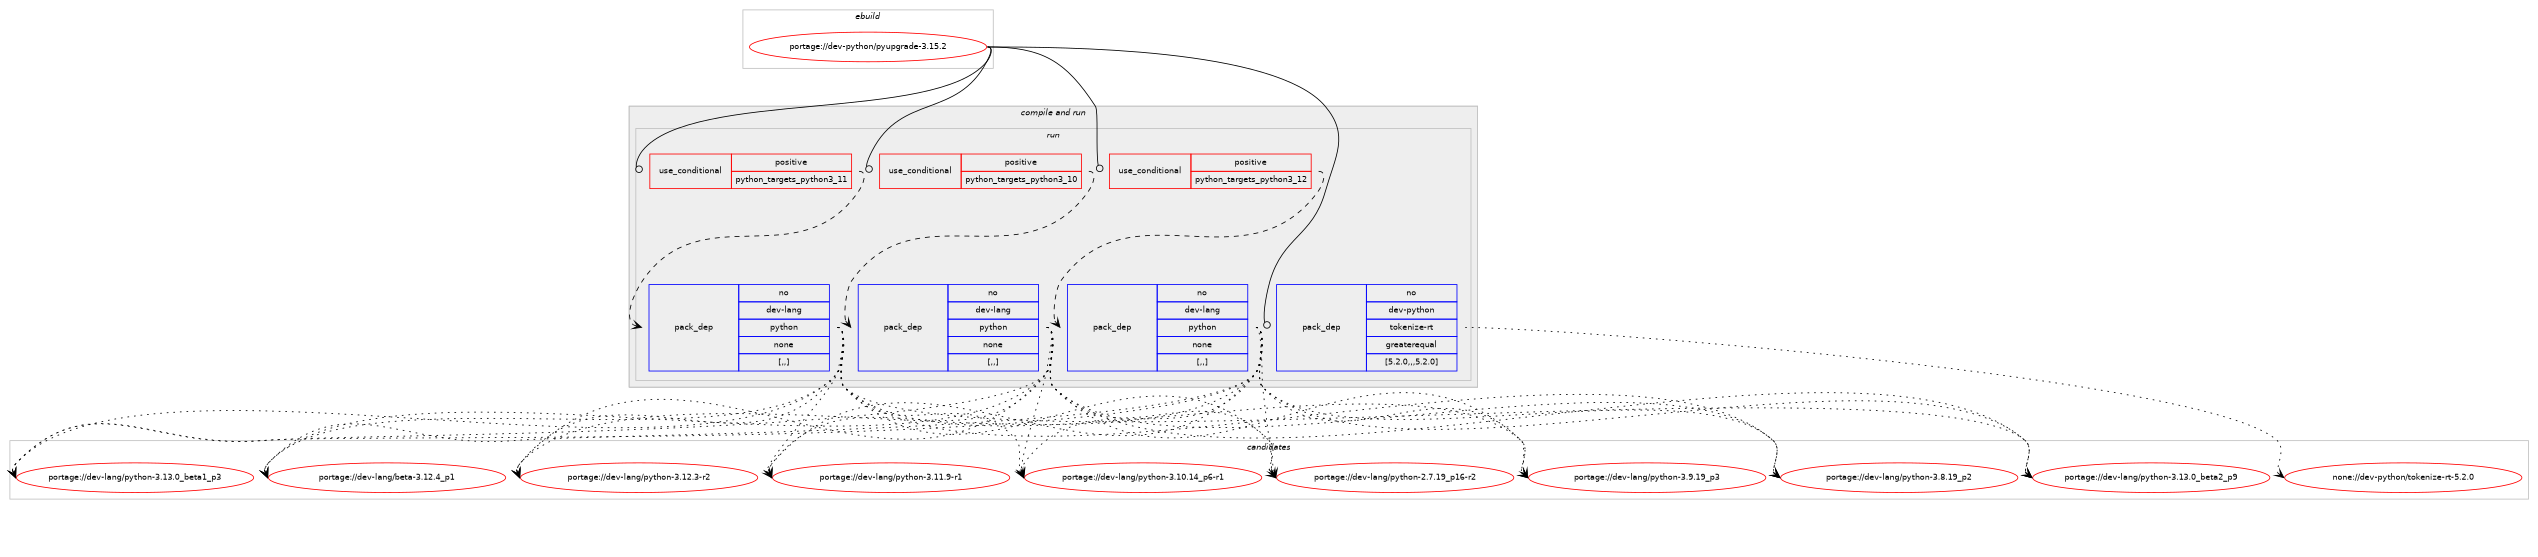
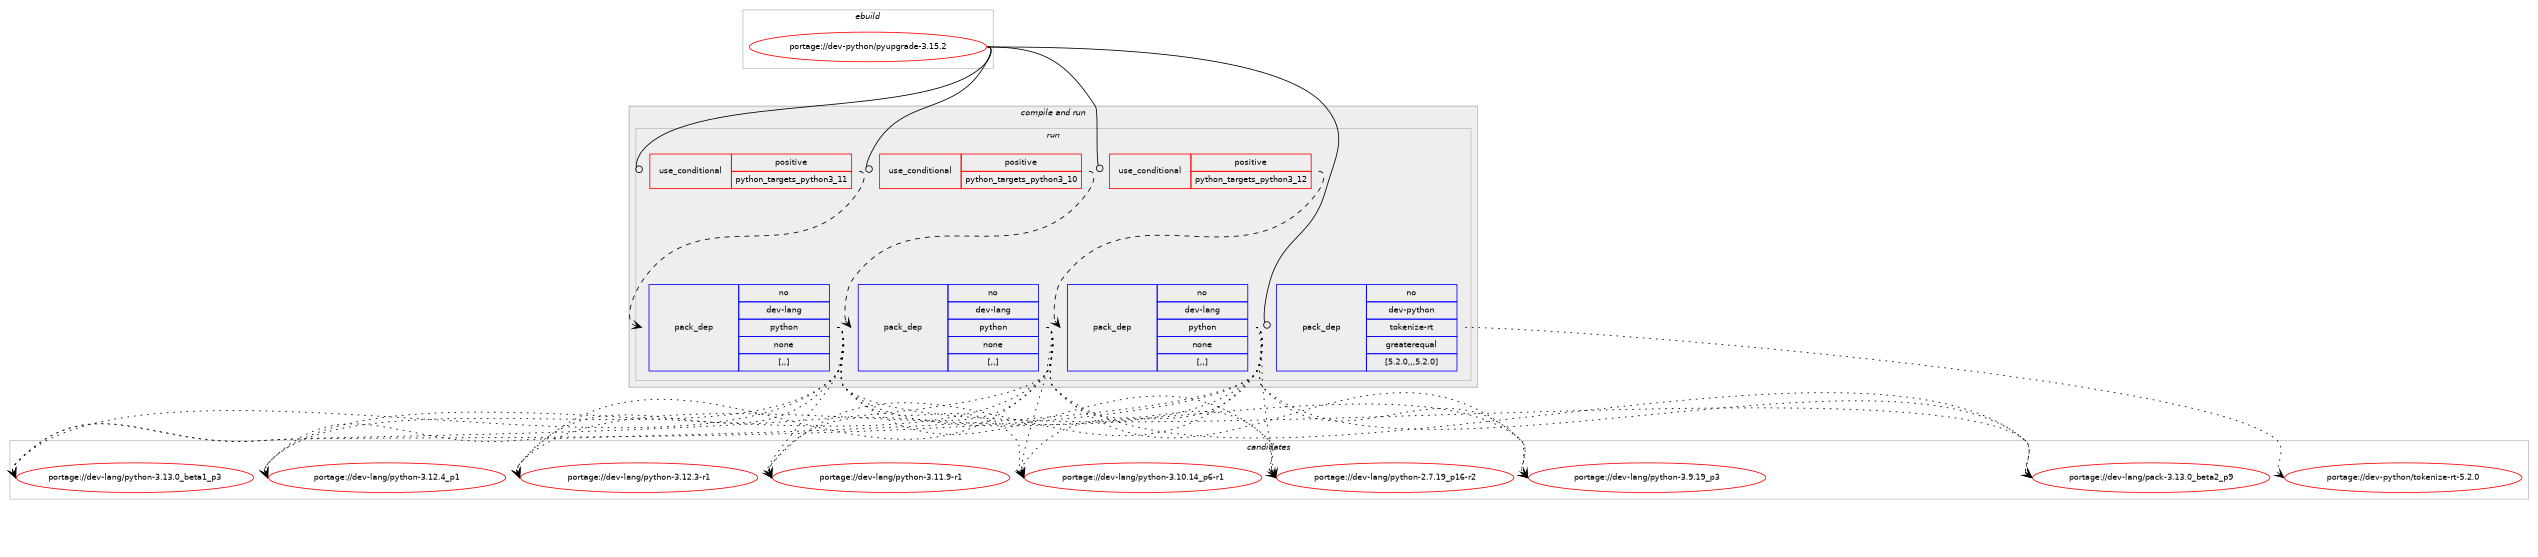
(387, 478) -> (387, 478)
(639, 478) -> (639, 478)
(1899, 478) -> none
(2151, 478) -> (2151, 478)
(2403, 478) -> (2403, 478)
